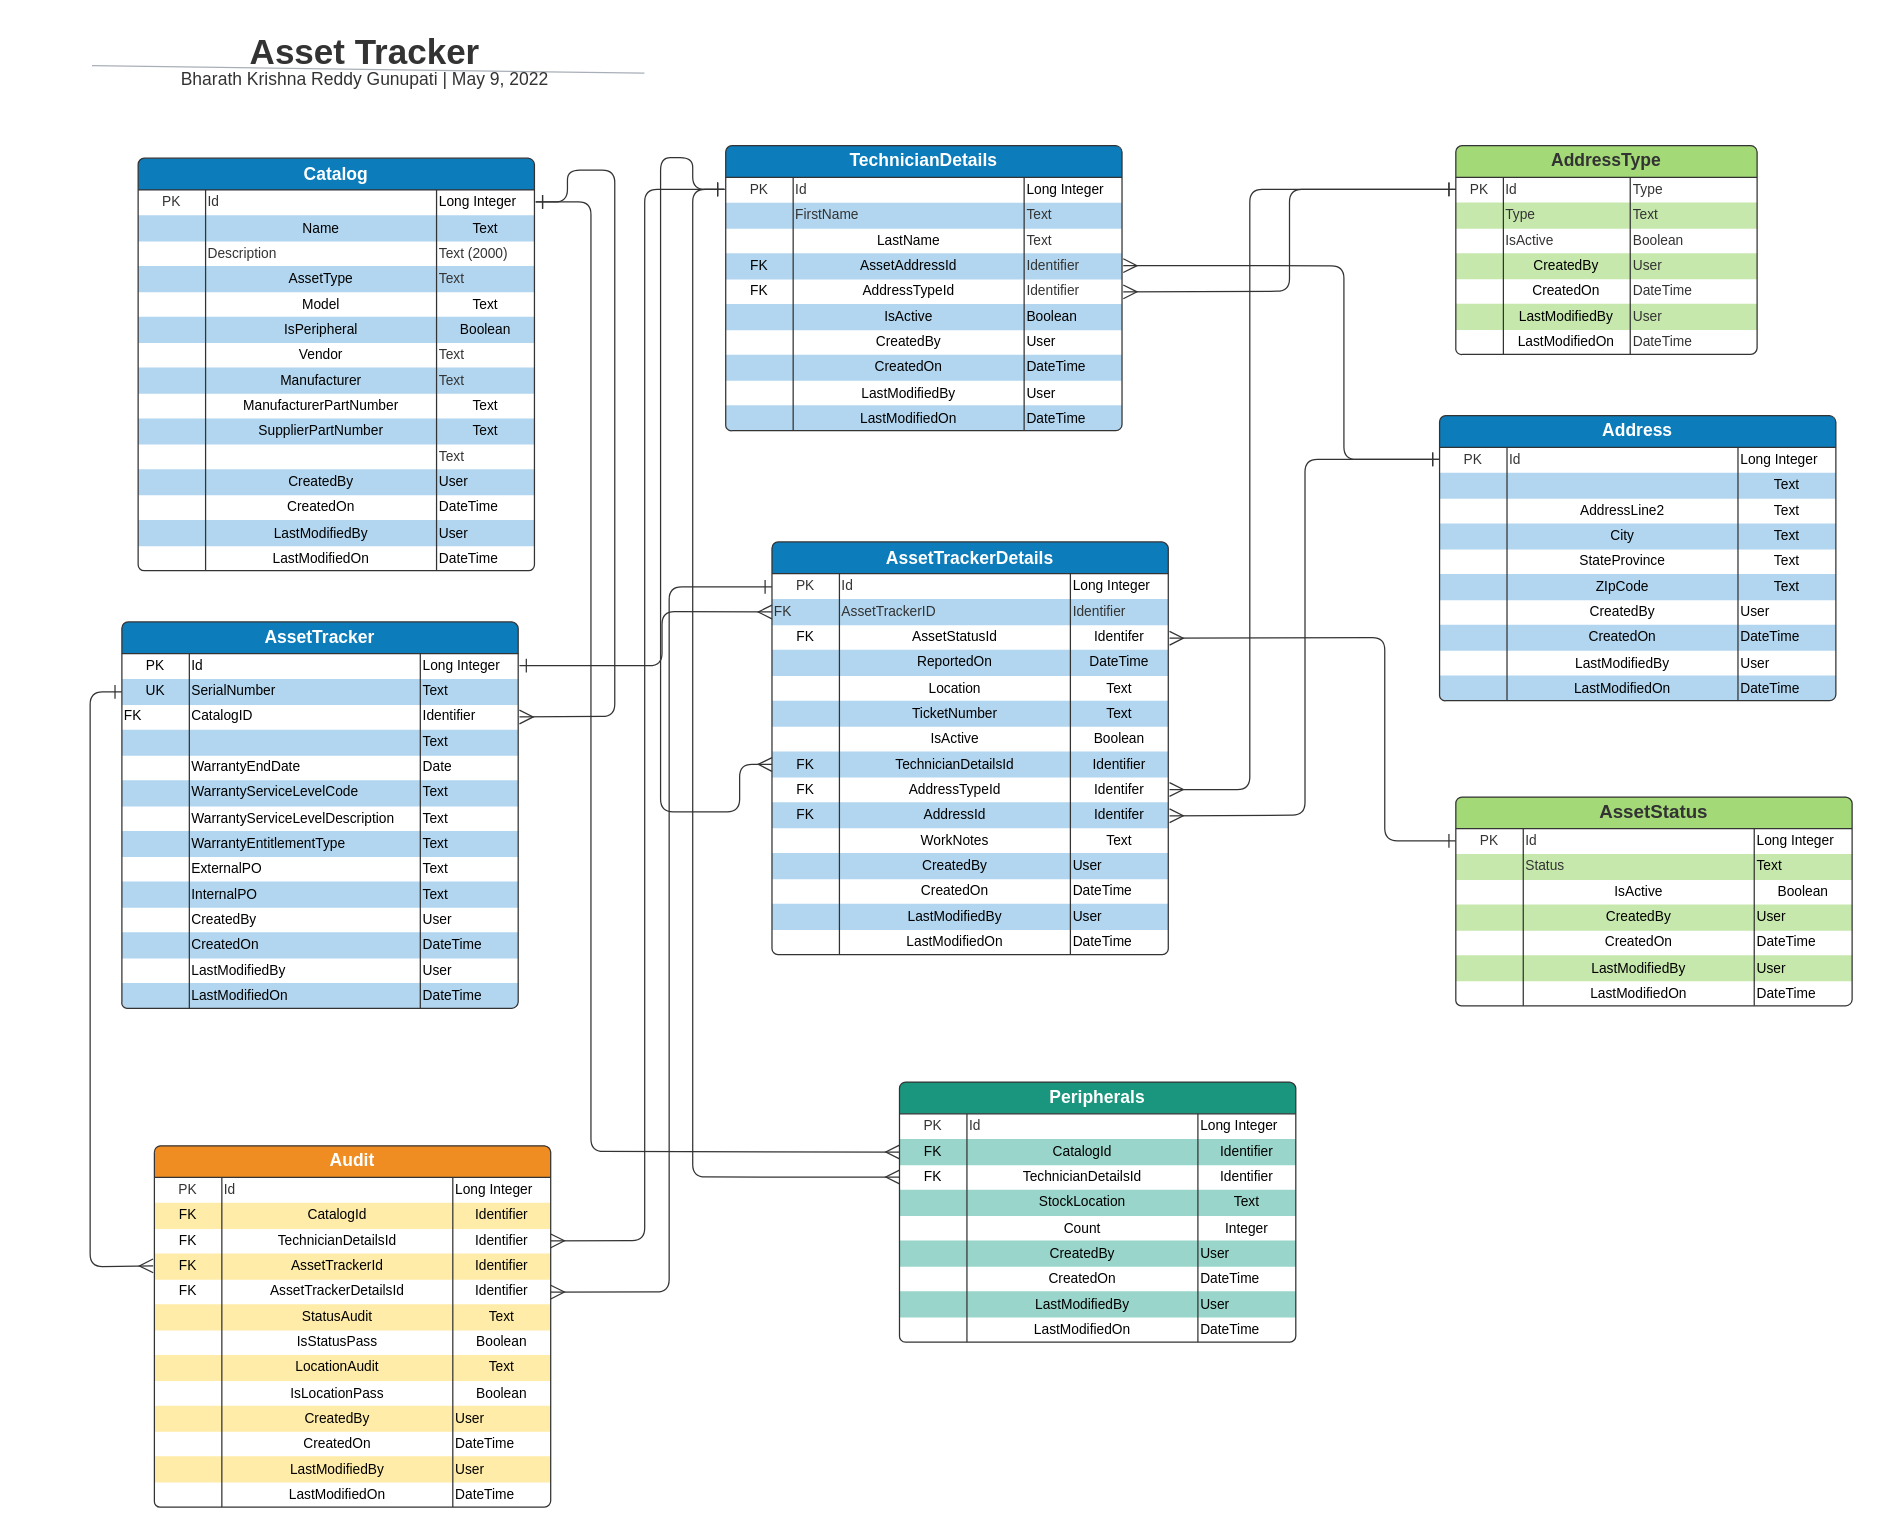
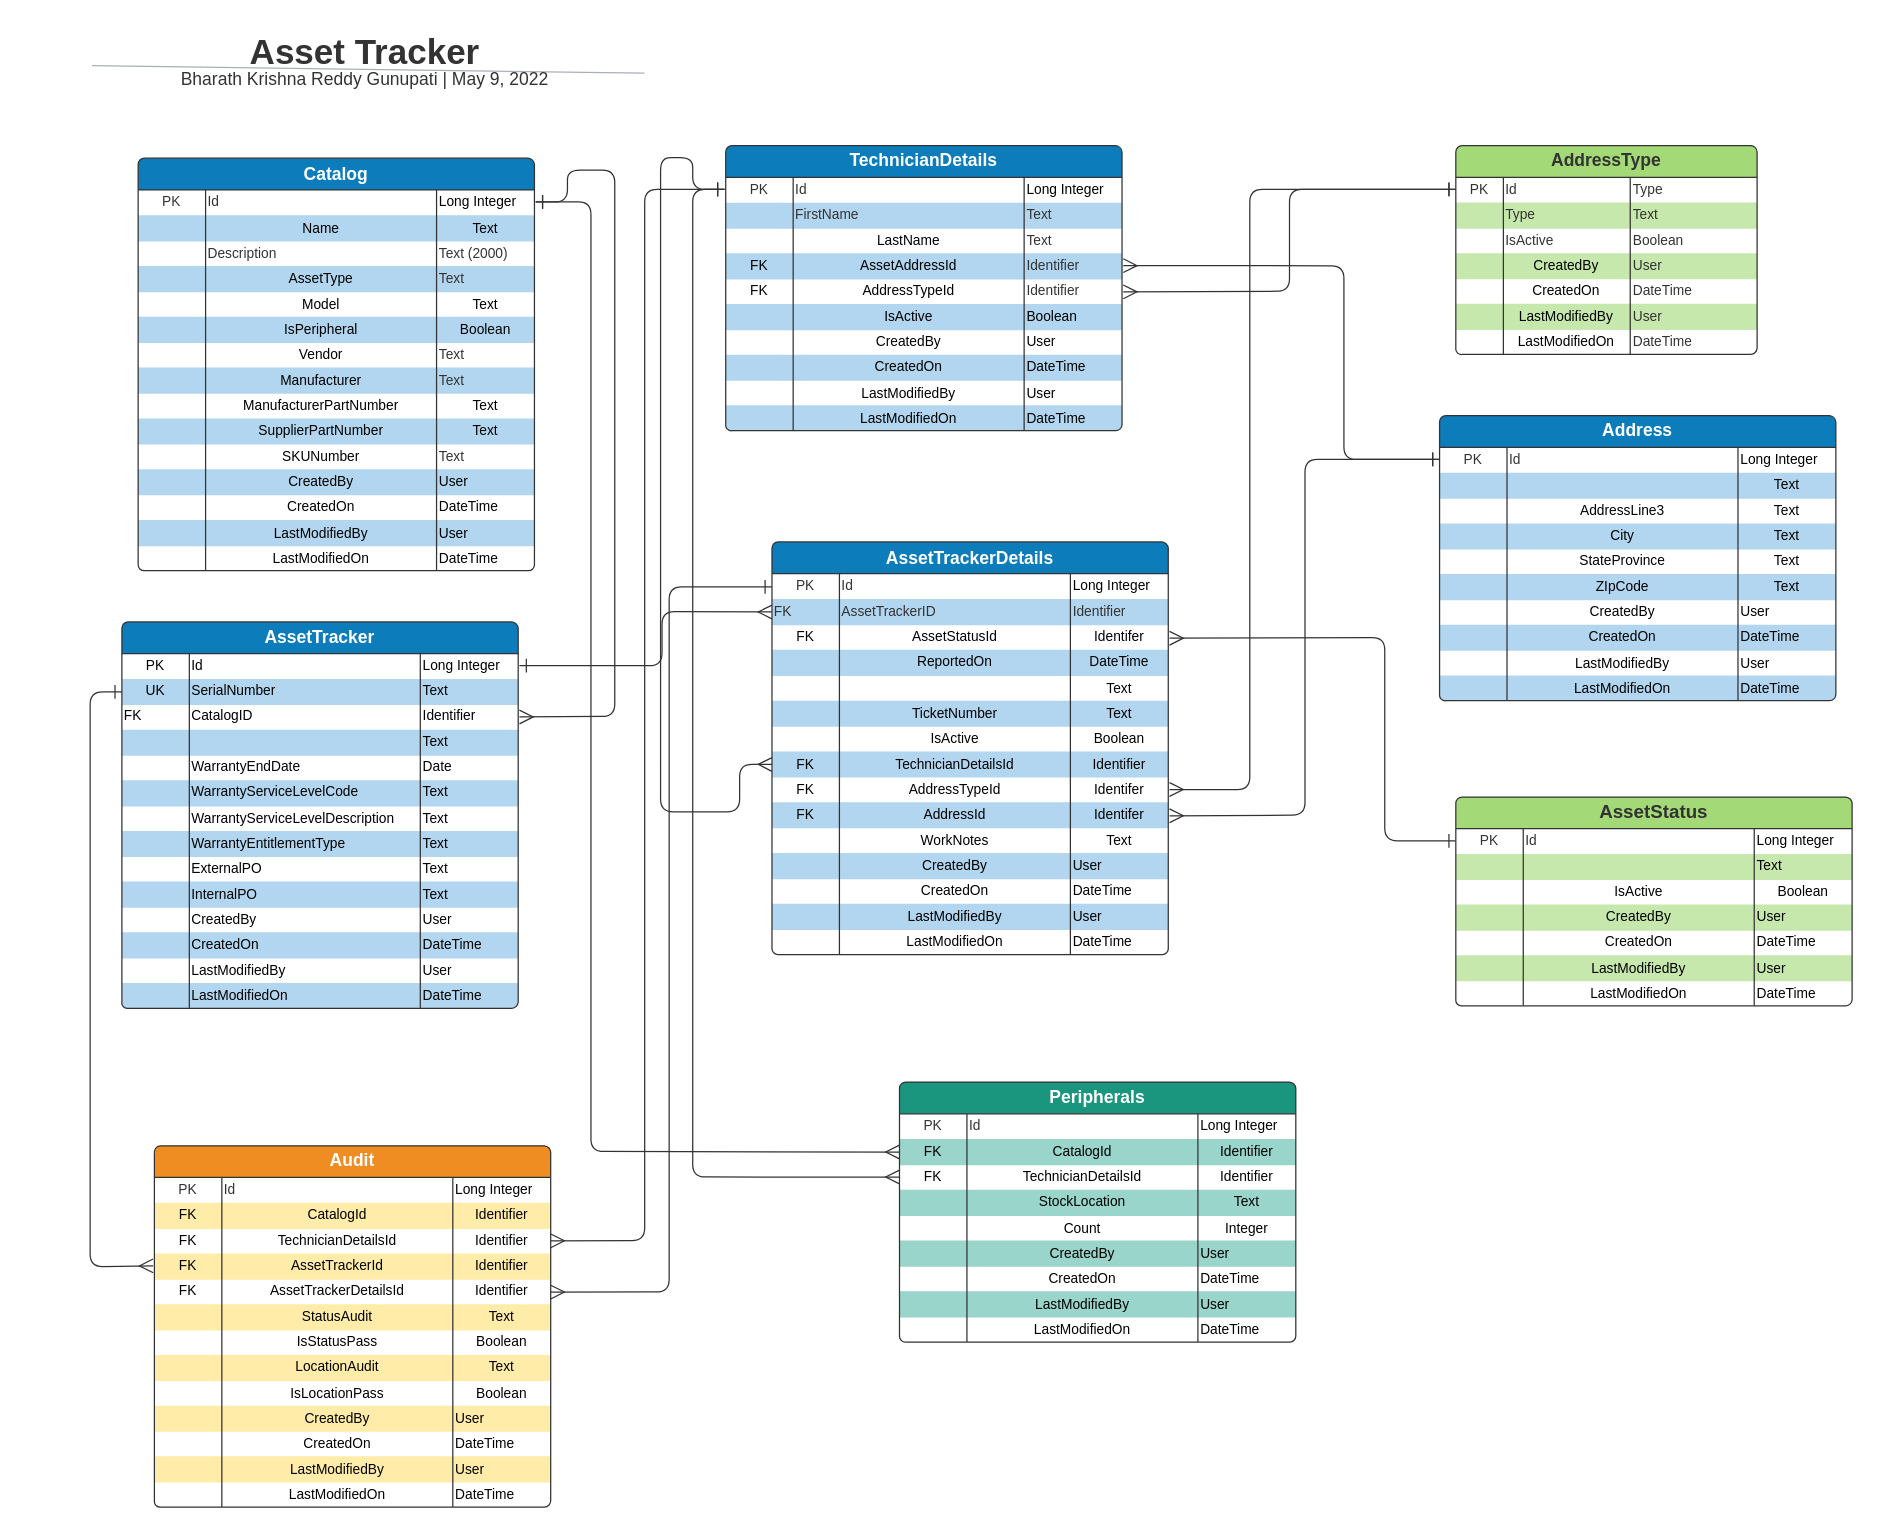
none -> (322, 456)
(1623, 511) -> (1623, 511)
(955, 688) -> none
(1639, 866) -> none
